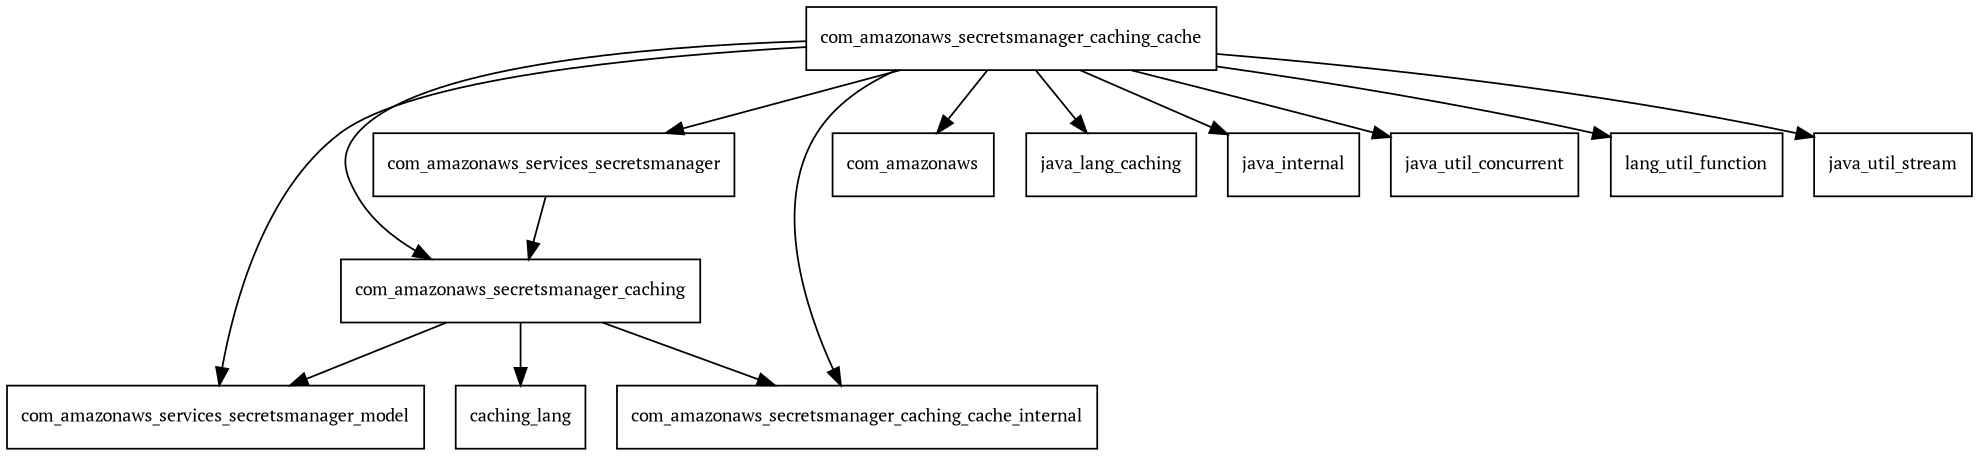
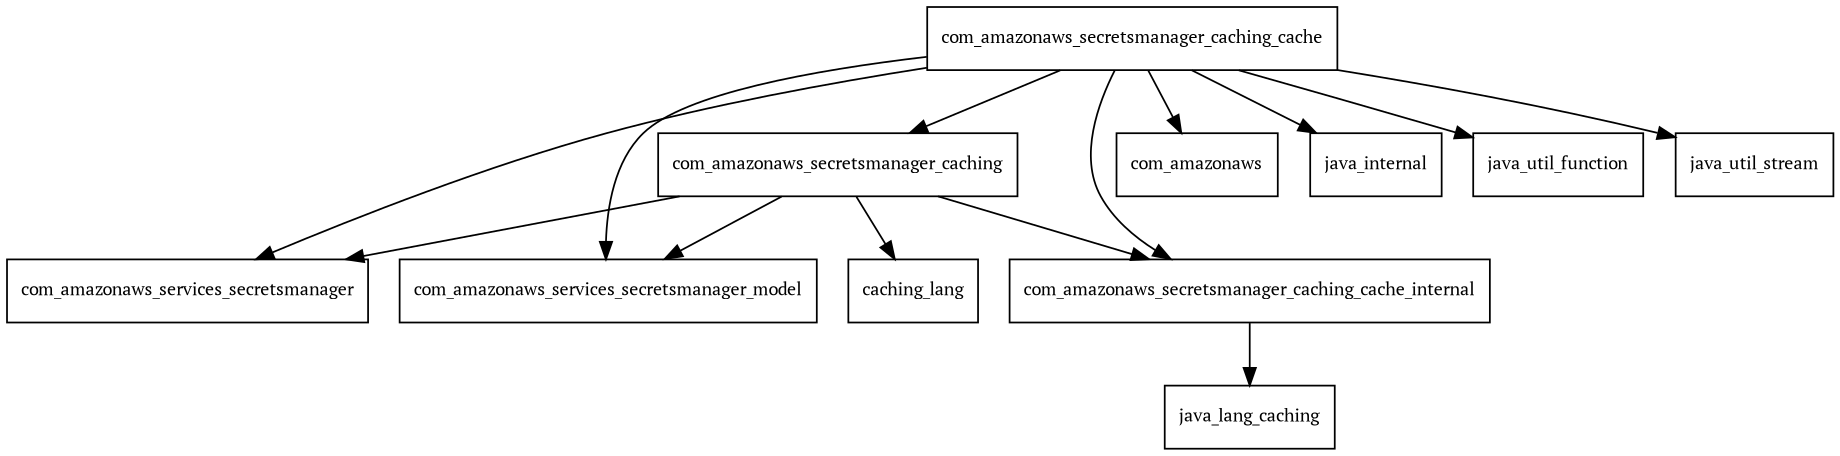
(1056, 95) -> (1250, 345)
(1485, 165) -> none
(1697, 165) -> (1558, 165)
(539, 220) -> (522, 226)
